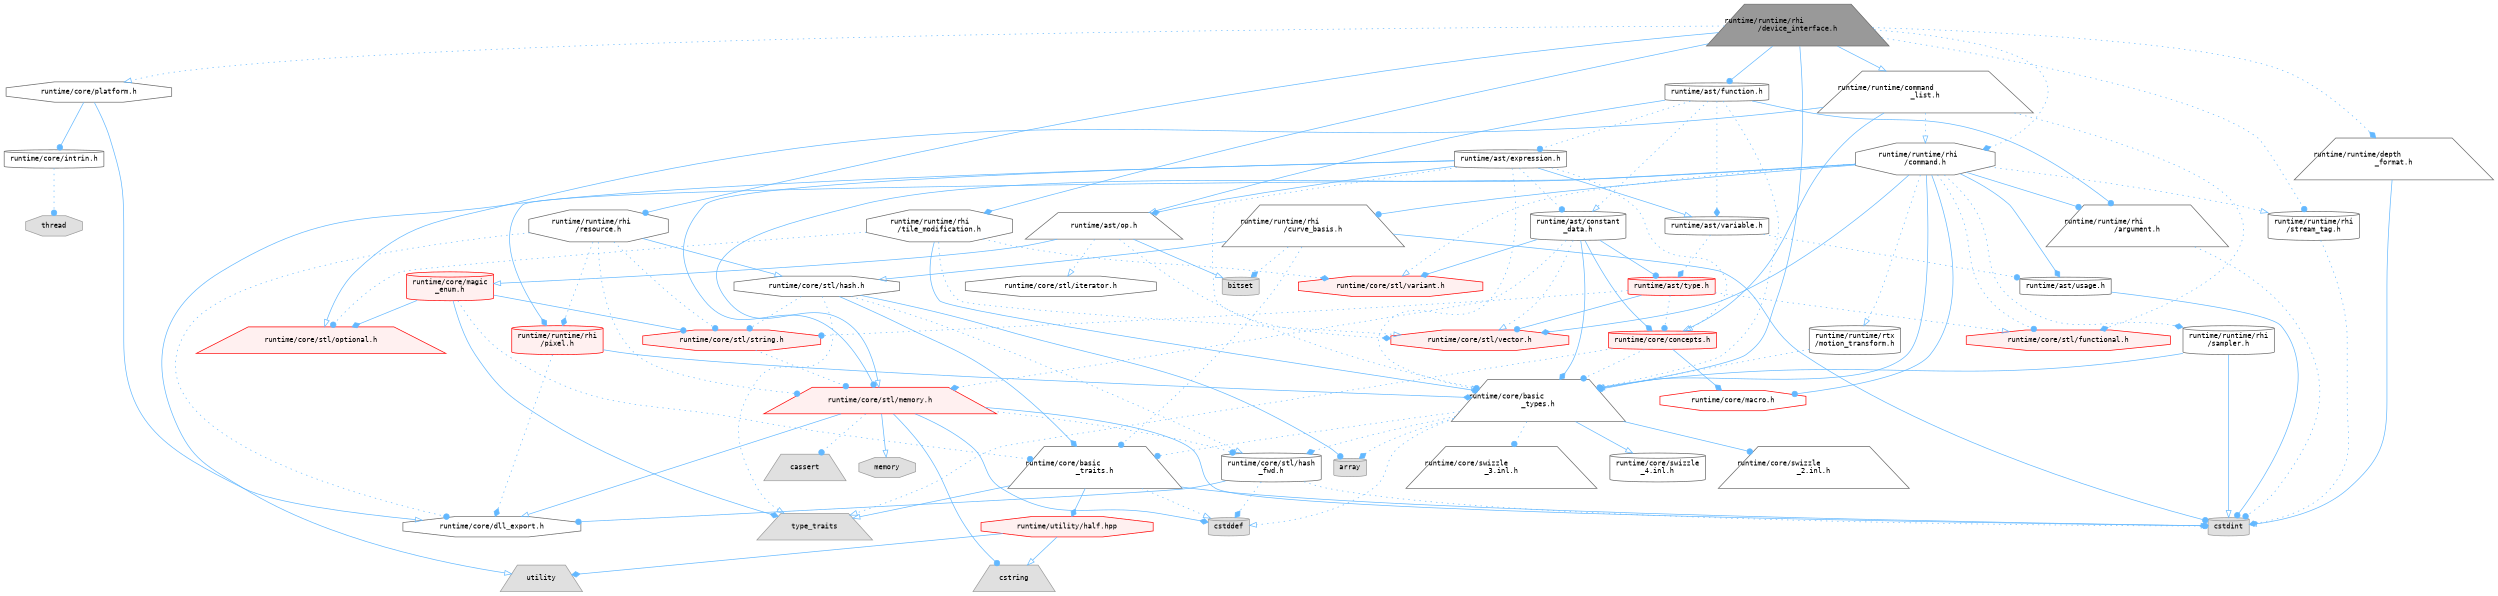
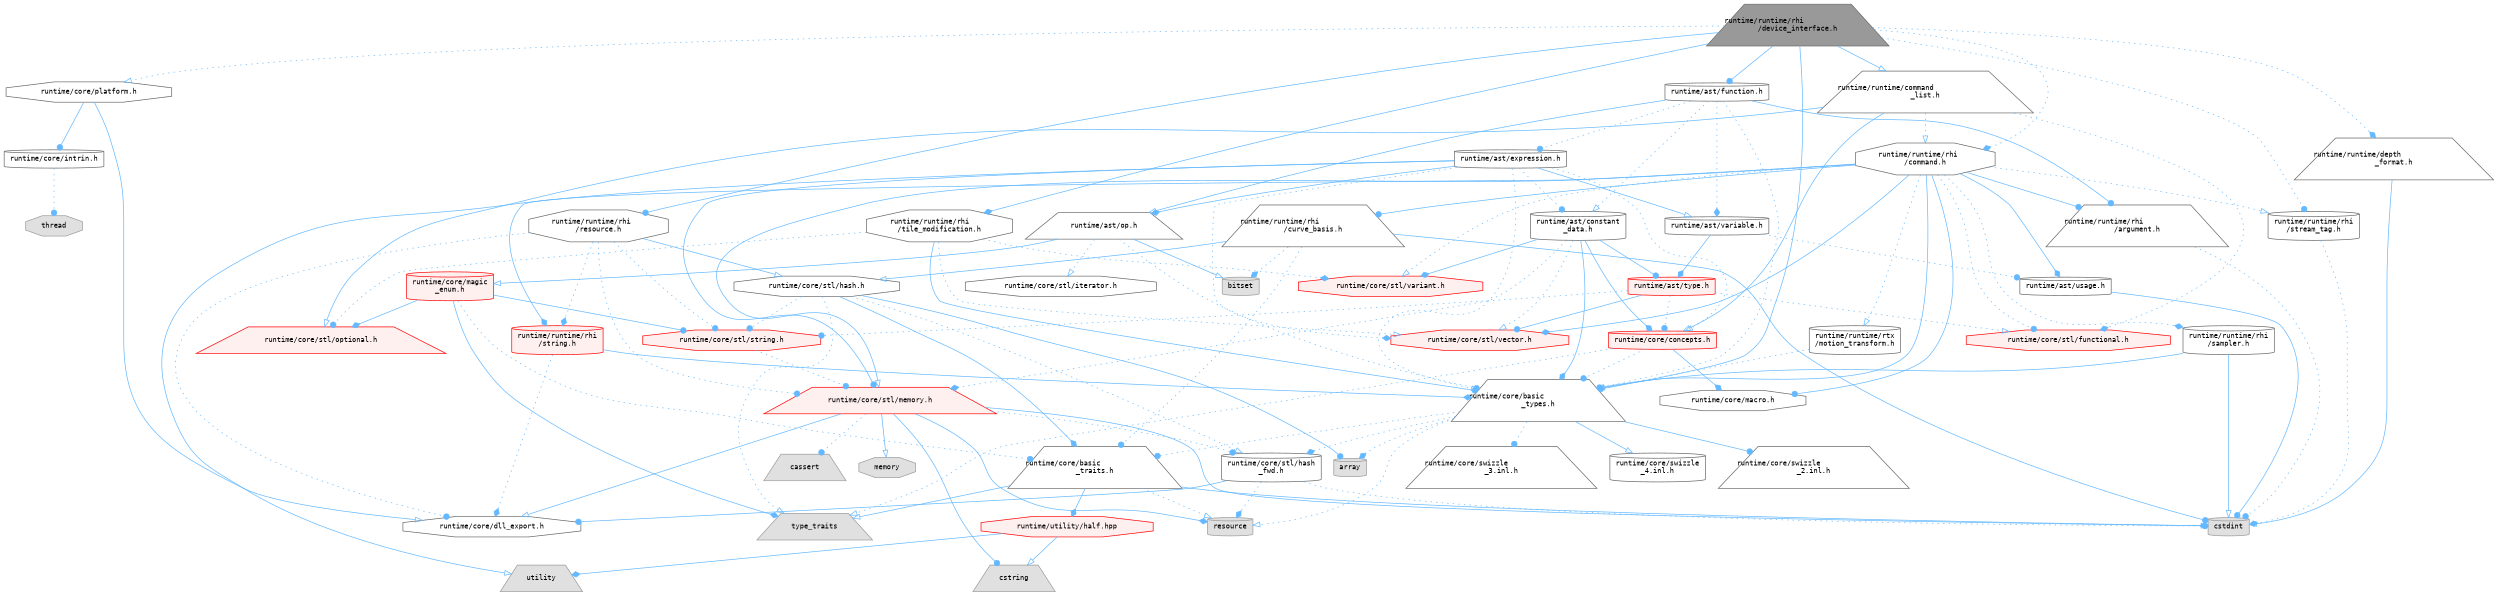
(1697, 253) -> (1697, 253)
(557, 340) -> (557, 340)
(1733, 401) -> (1733, 401)
(1229, 527) -> (1230, 527)
